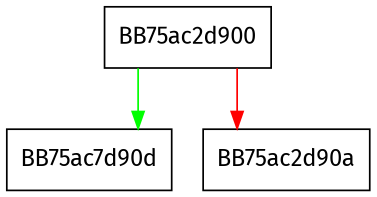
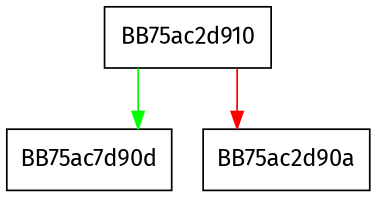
(188, 37) -> (188, 37)
